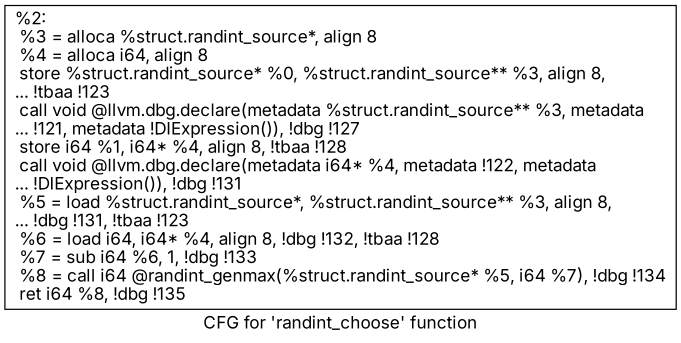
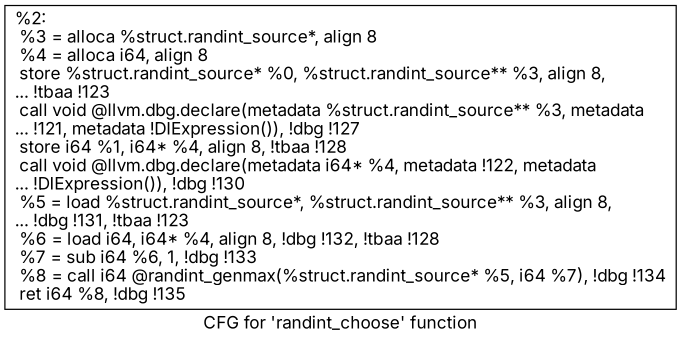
(129, 184) -> (130, 184)
